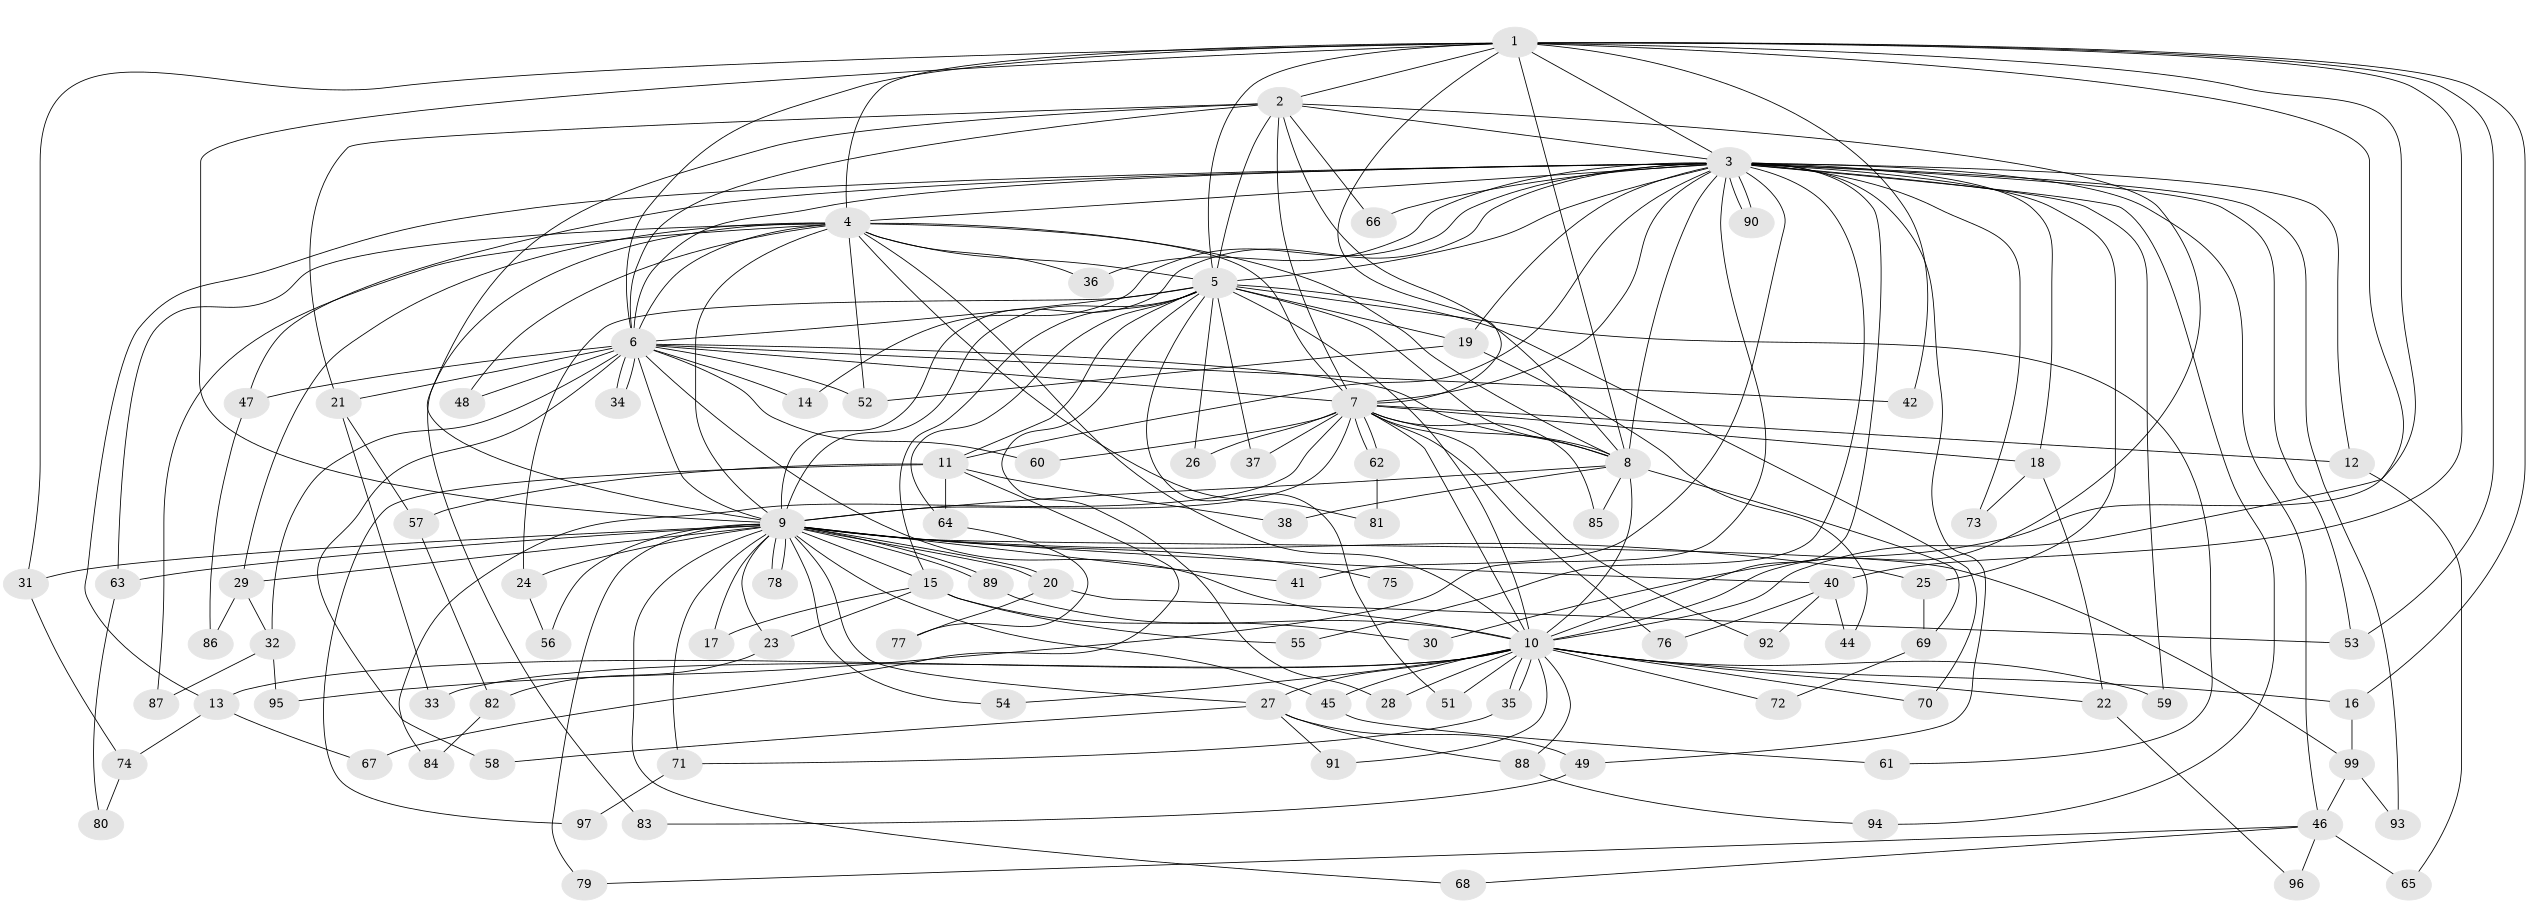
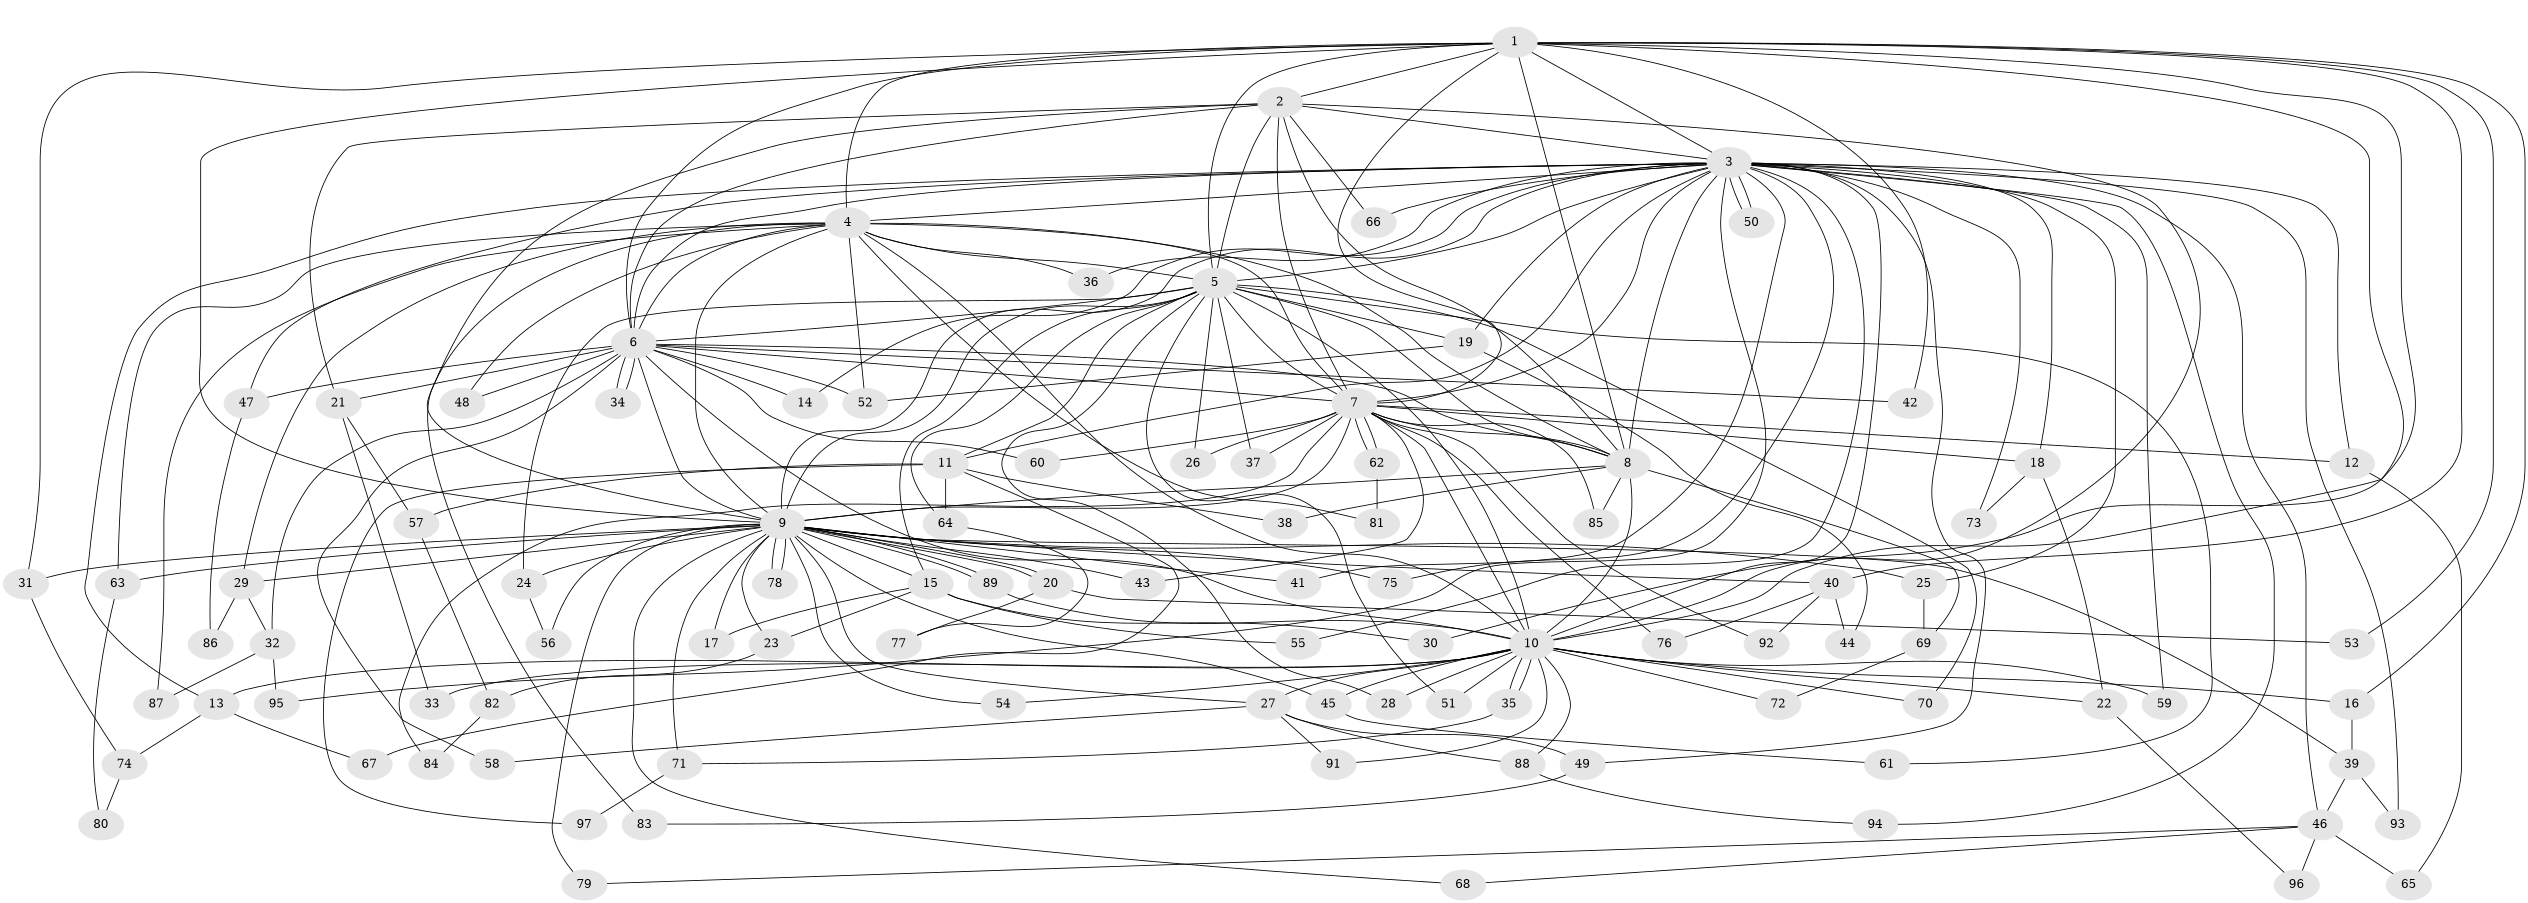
(2216, 206) -> (1750, 477)
(1752, 223) -> (1752, 223)
none -> (1274, 353)
none -> (1143, 584)
(2352, 765) -> (2352, 765)
